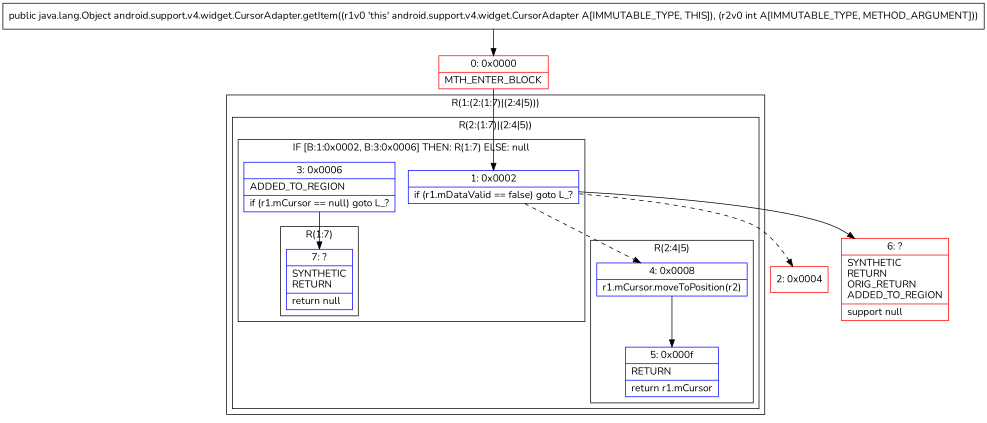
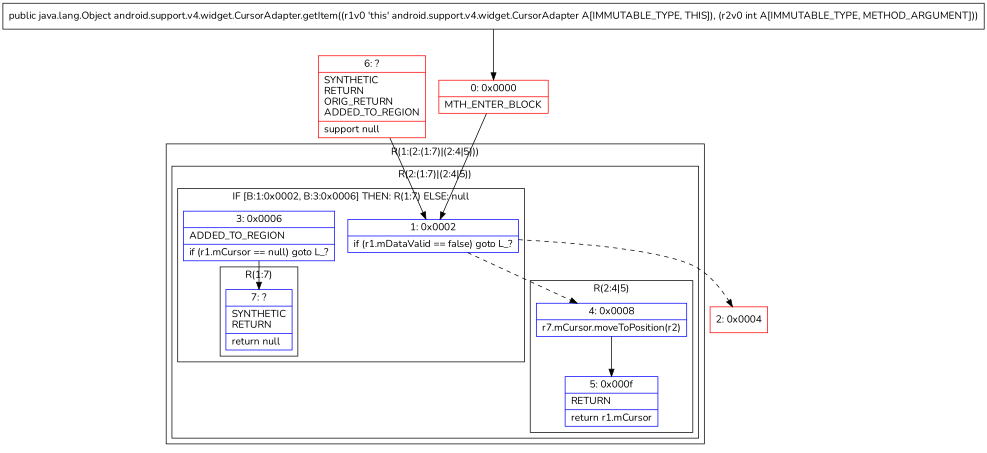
(716, 203) -> (406, 175)
(672, 287) -> (612, 328)
